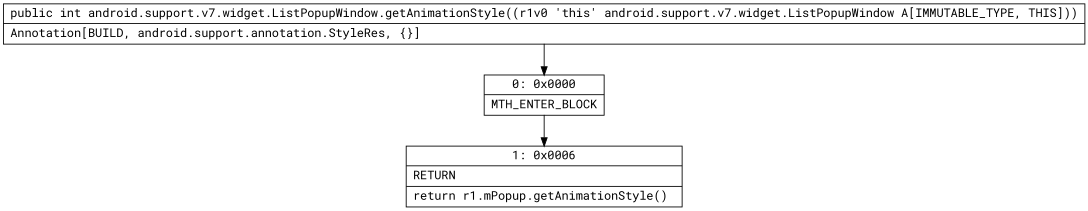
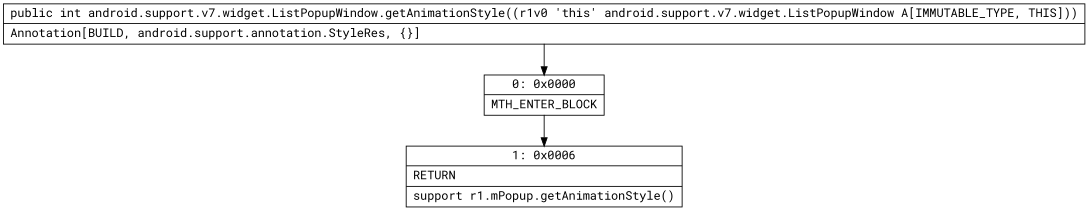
(541, 196) -> (544, 196)
